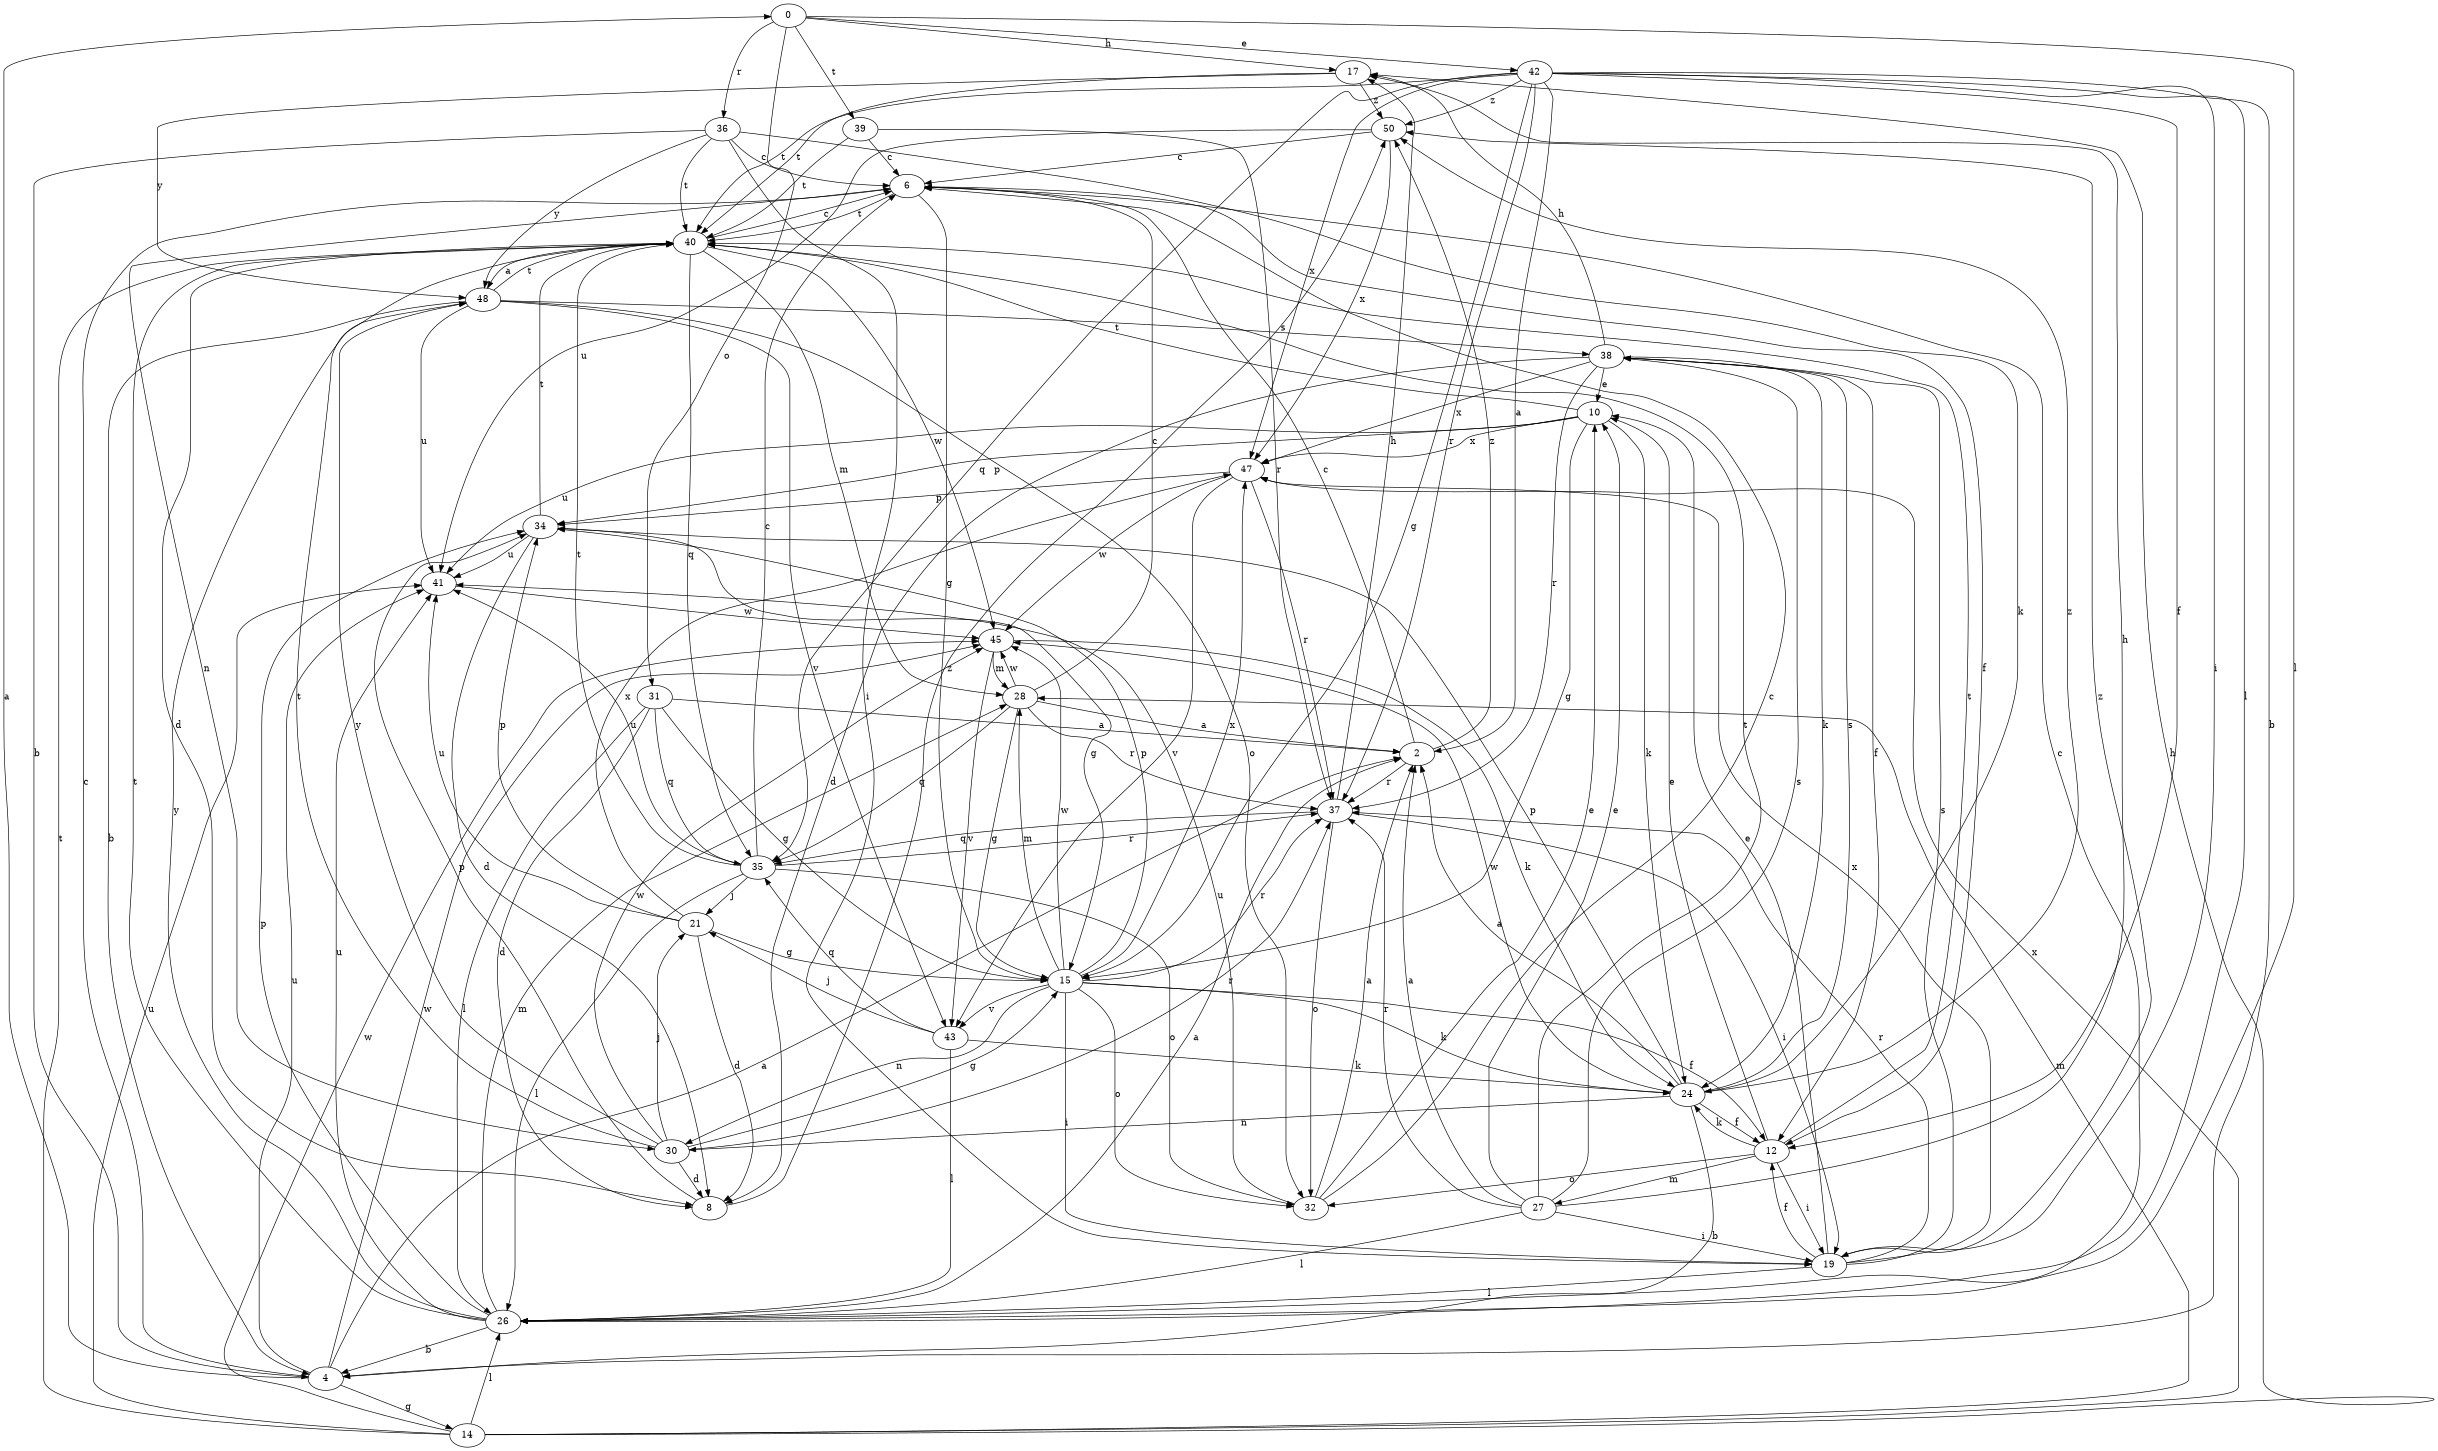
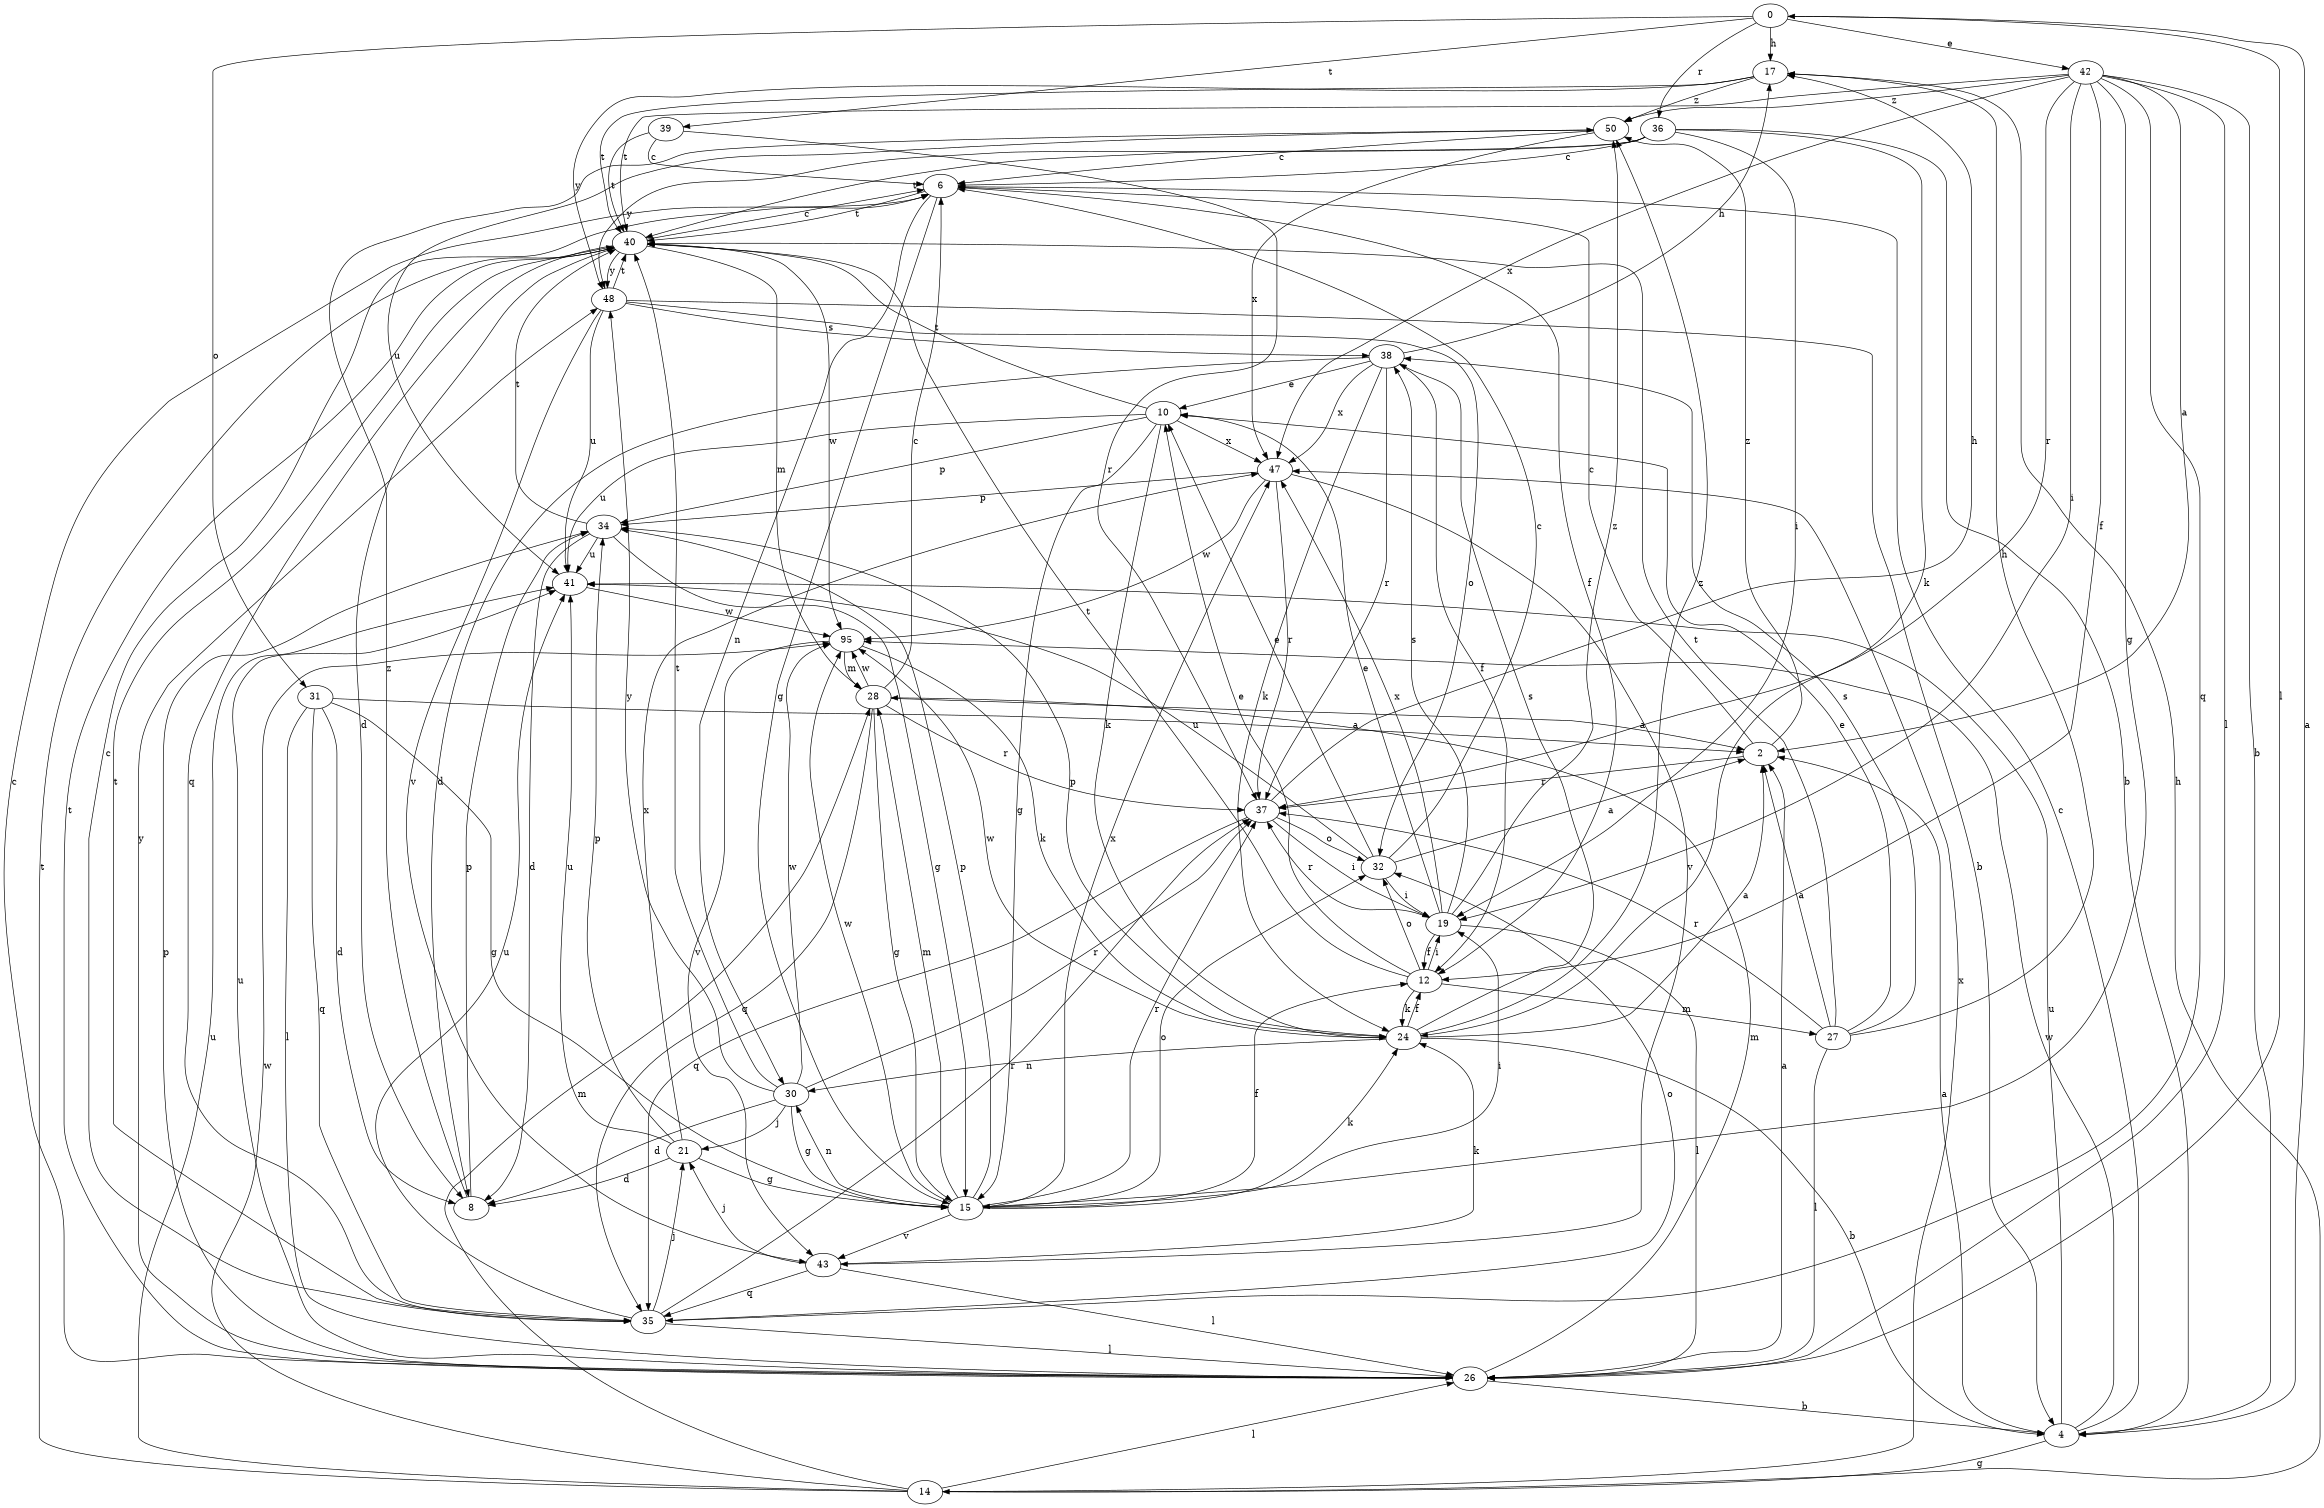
(508, 271) -> (613, 271)
(996, 640) -> (847, 640)
(1681, 1236) -> (1402, 898)
